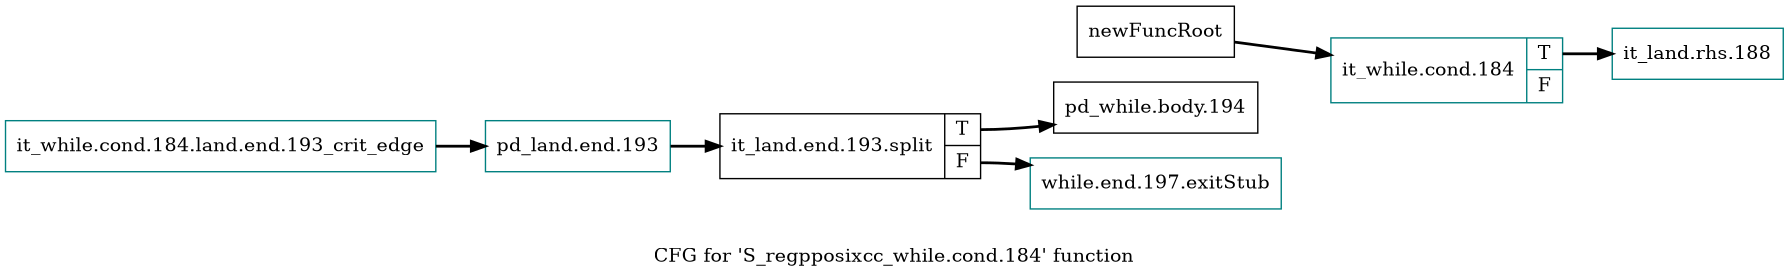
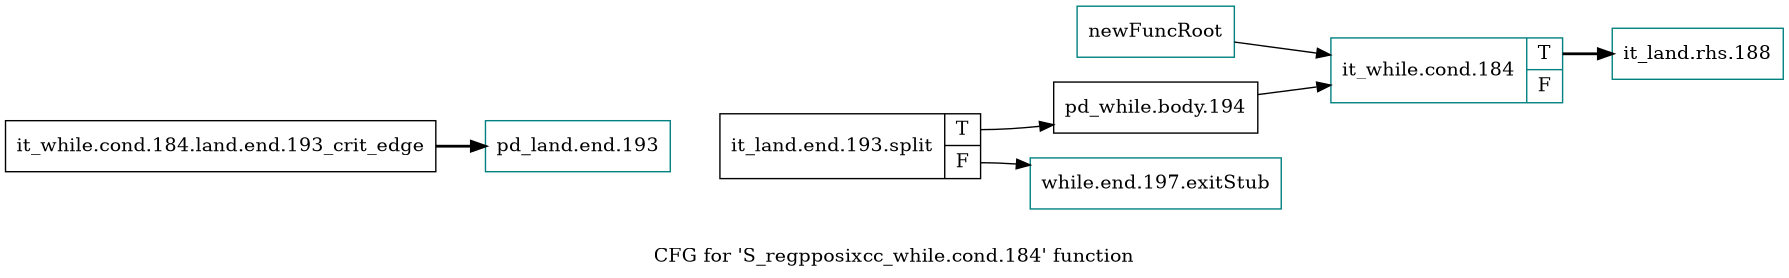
(1156, 32) -> (1156, 32)
(1276, 48) -> (1276, 48)
none -> (1287, 91)
(1010, 129) -> (1010, 129)
(221, 146) -> (221, 146)
(688, 146) -> none
(998, 163) -> (998, 163)
